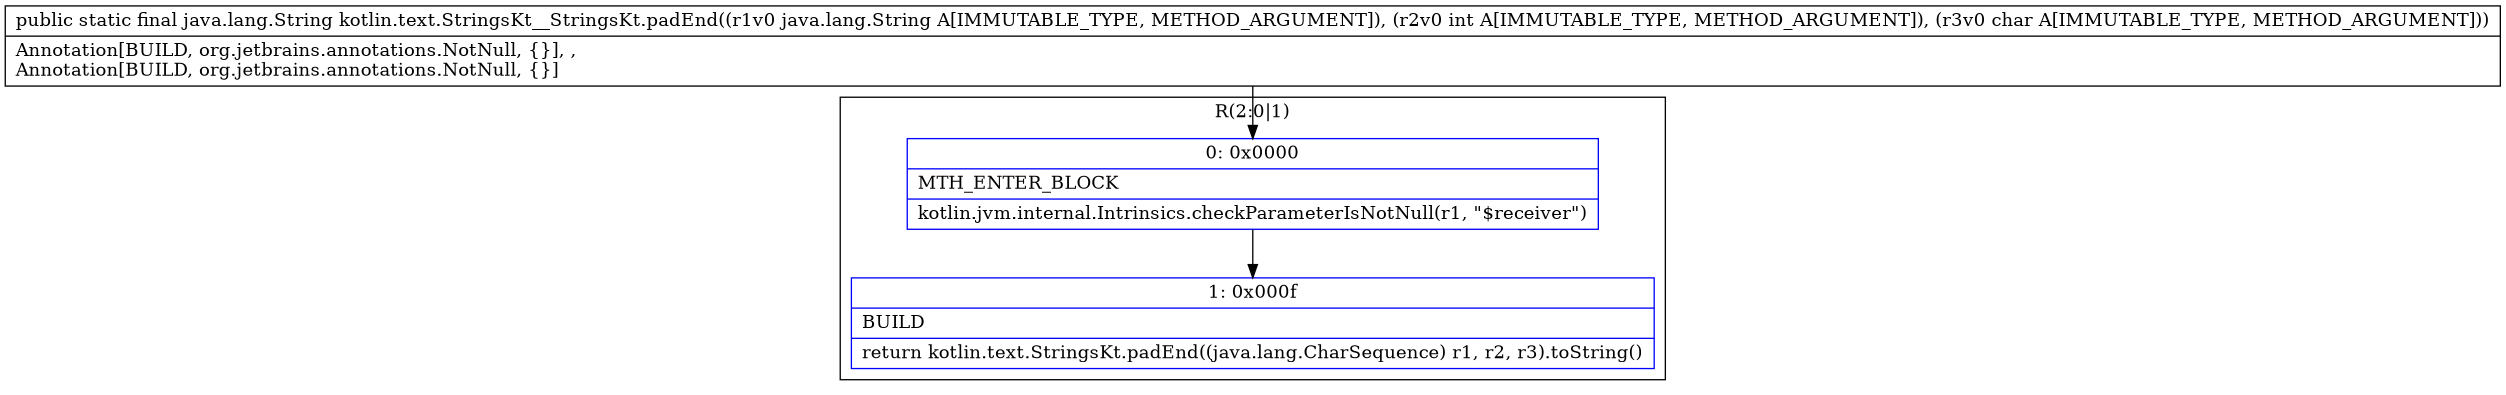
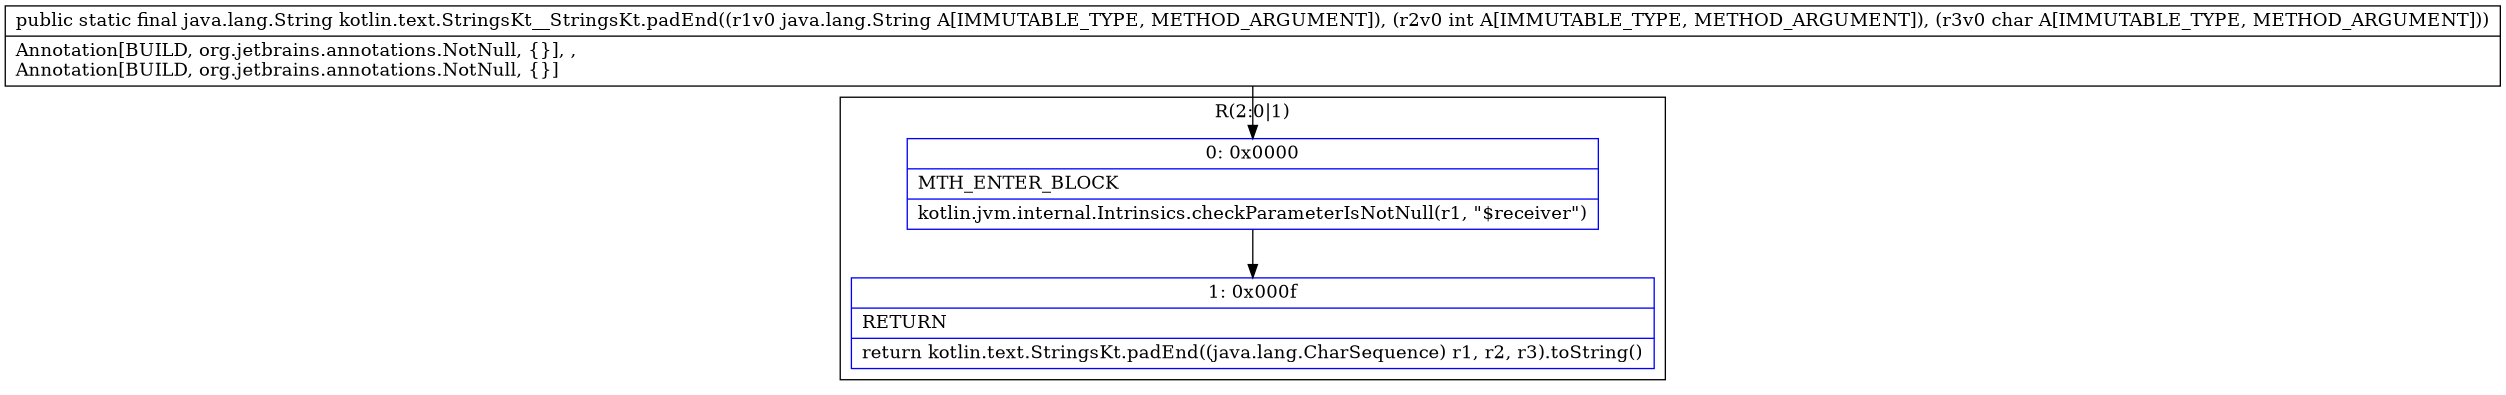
(894, 323) -> (905, 323)
